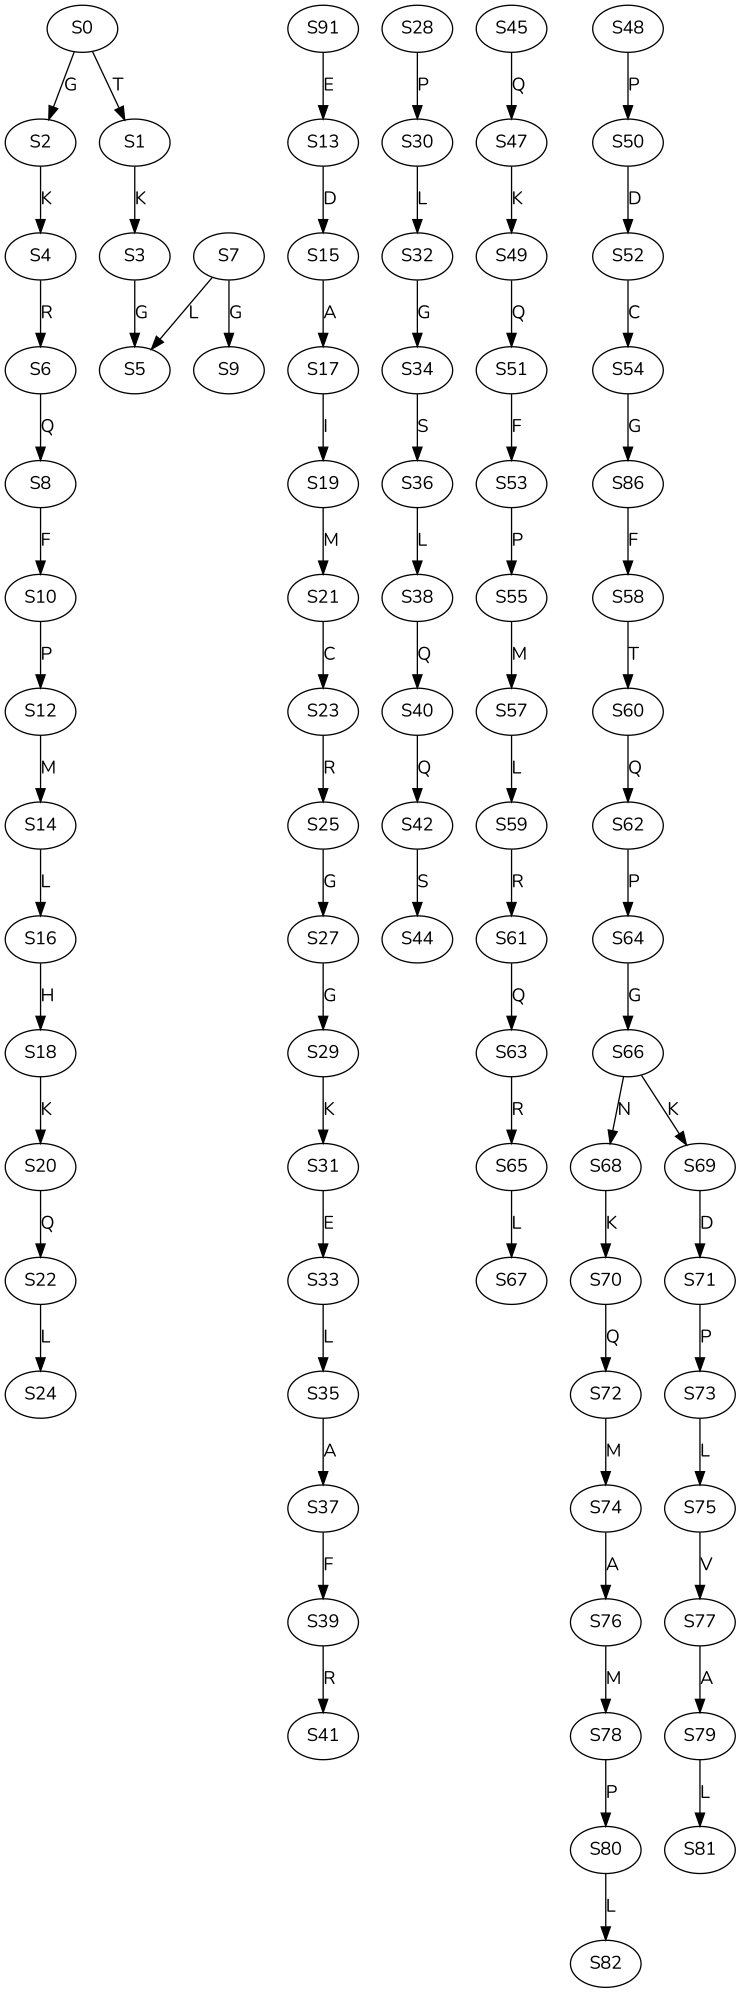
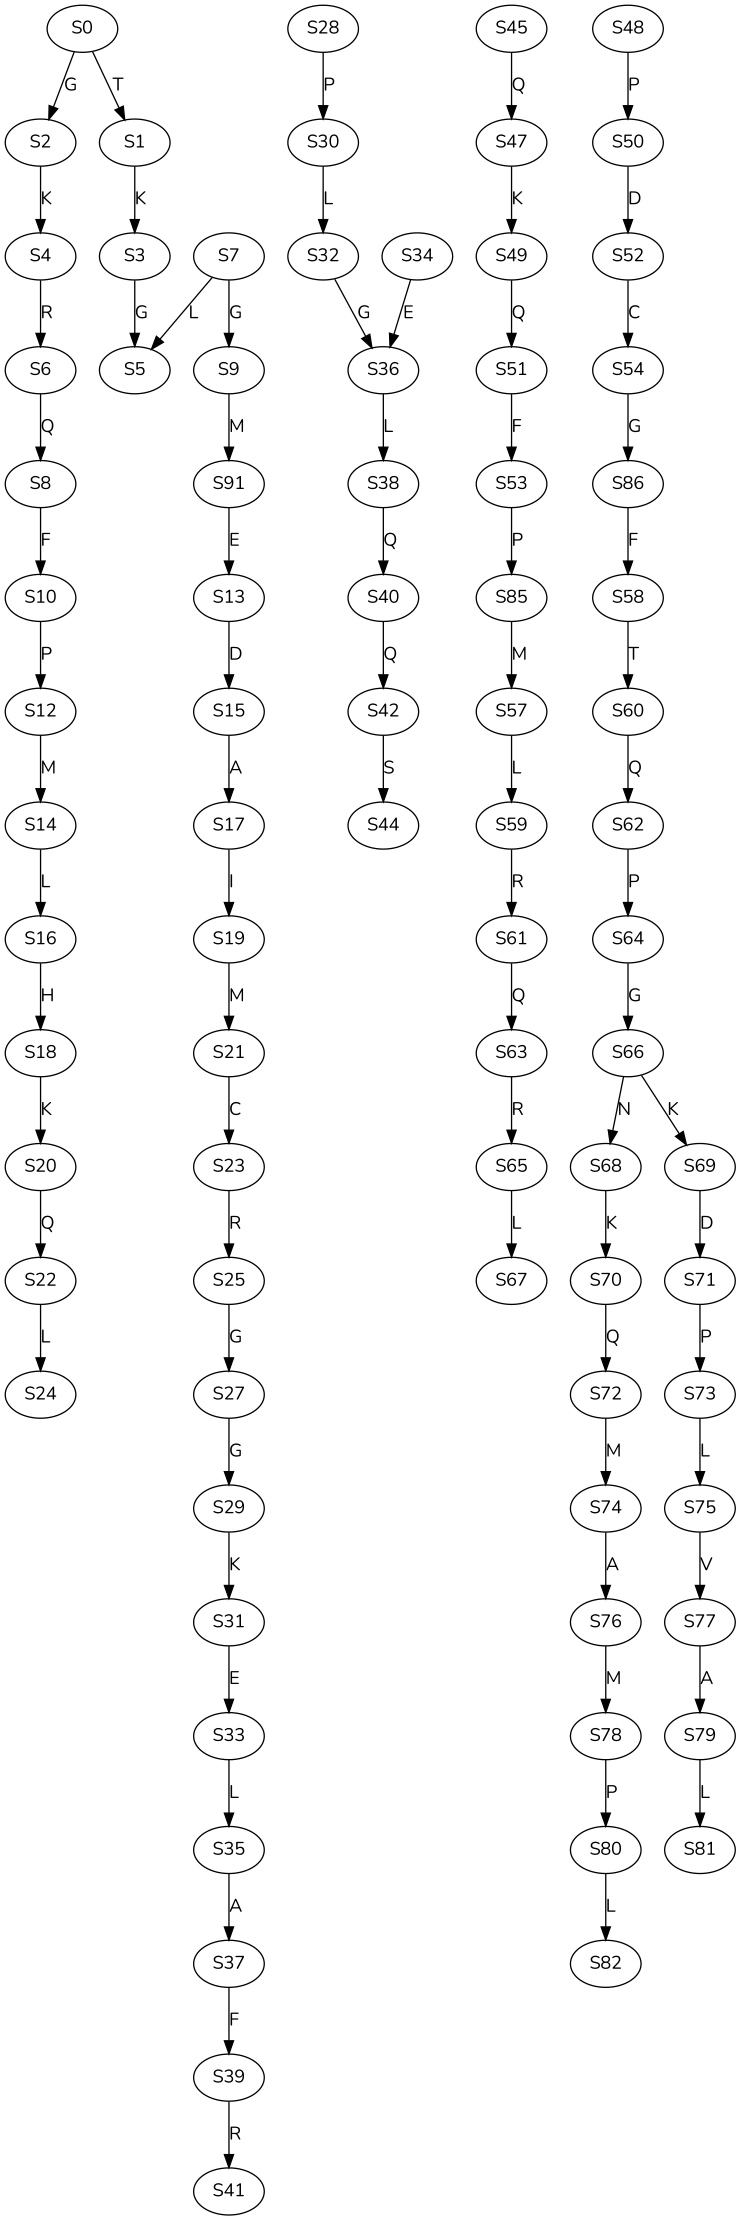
(417, 307) -> (350, 308)
none -> (229, 421)
(423, 427) -> (409, 313)
(512, 598) -> (512, 598)
